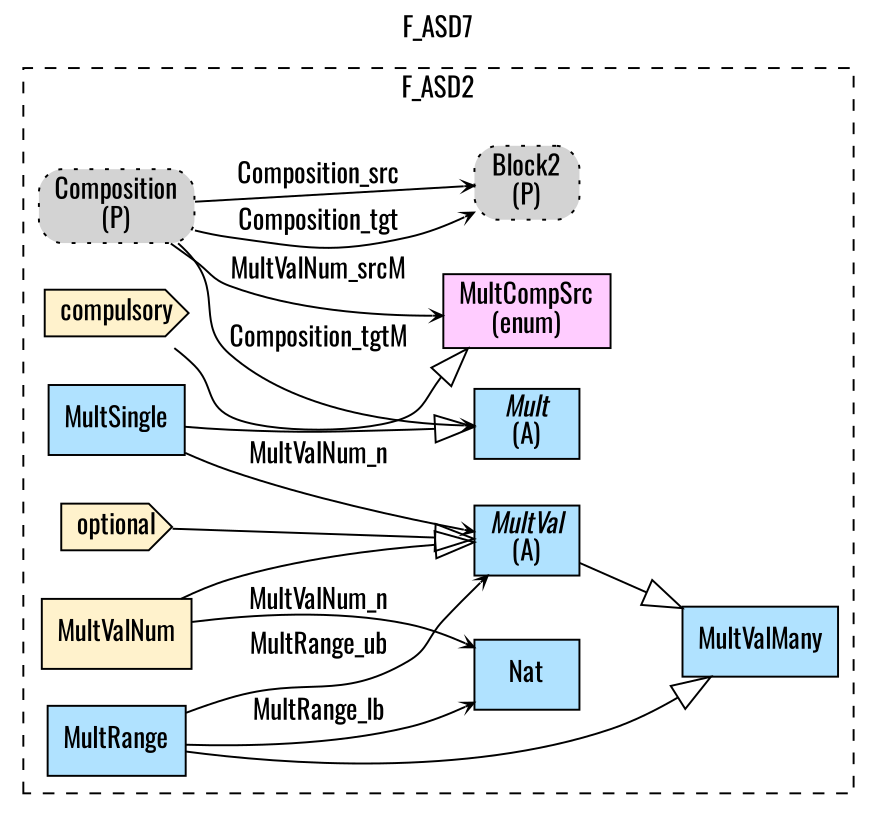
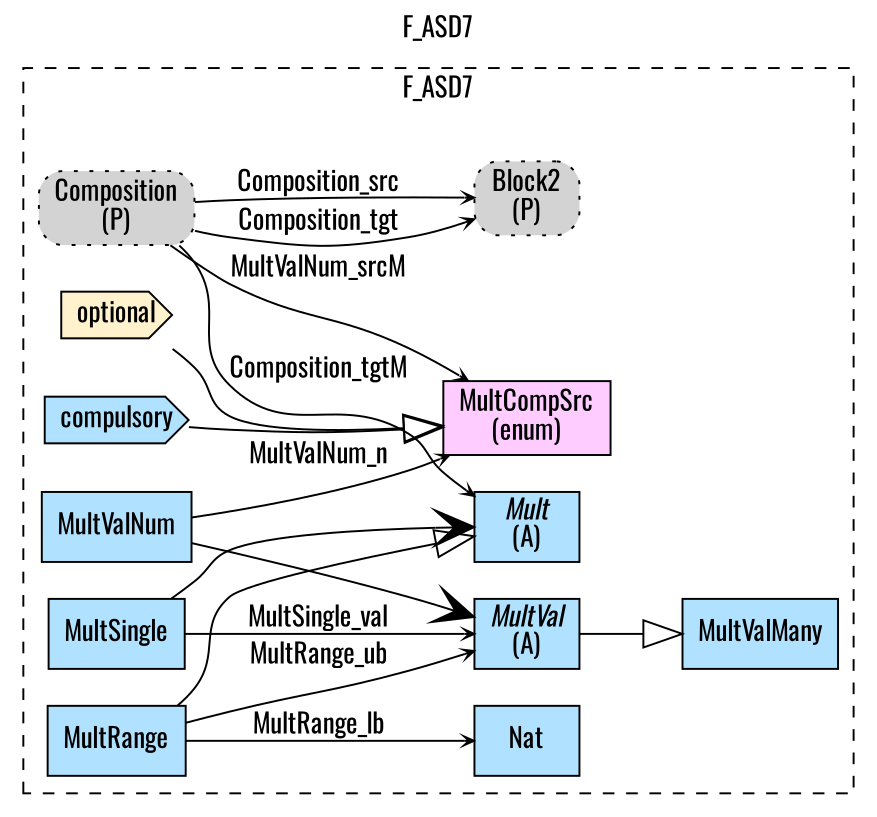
(438, 90) -> (438, 90)
(117, 313) -> (117, 420)
(310, 432) -> (294, 537)
(319, 456) -> (319, 619)
(304, 533) -> (232, 417)
(306, 561) -> (339, 579)
(330, 615) -> (317, 495)
(117, 634) -> (117, 527)
(437, 761) -> (271, 581)
